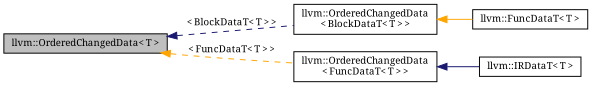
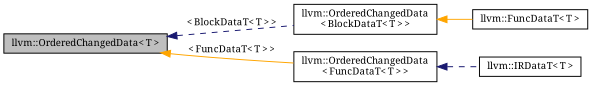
(232, 59) -> (232, 59)
(463, 67) -> (463, 67)
